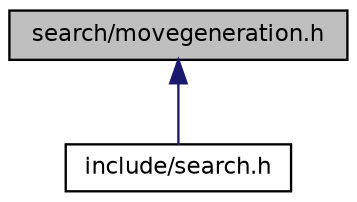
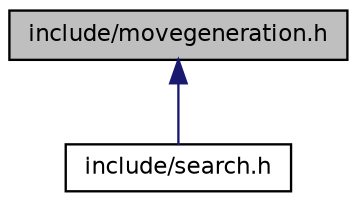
(178, 35) -> (178, 35)
